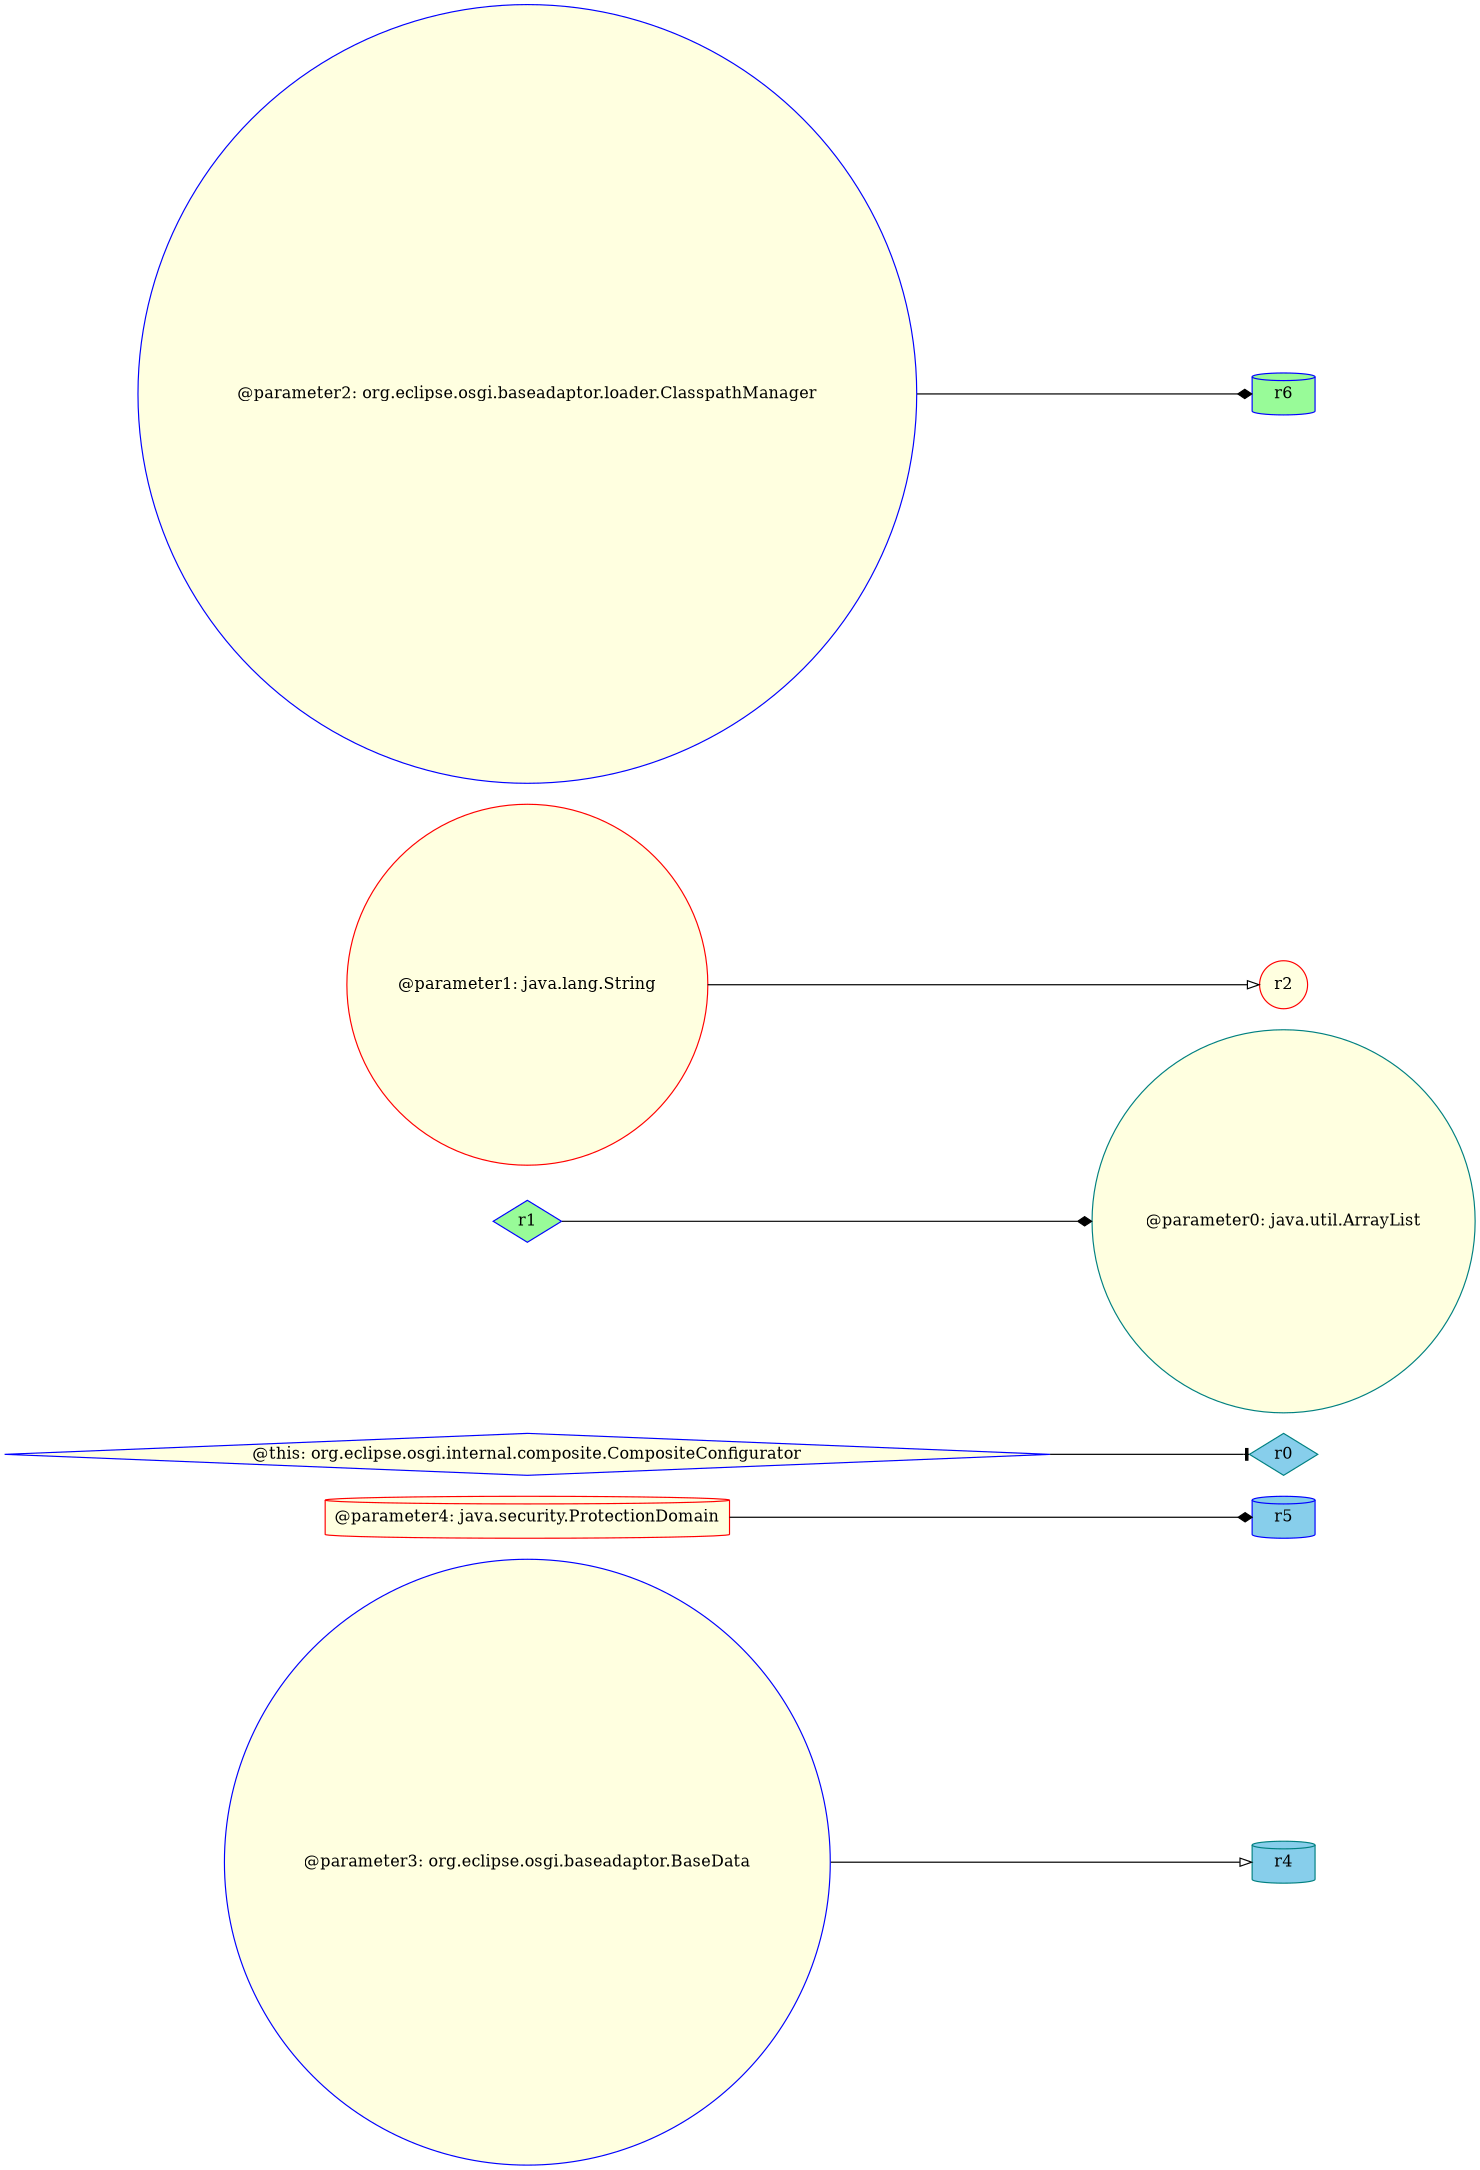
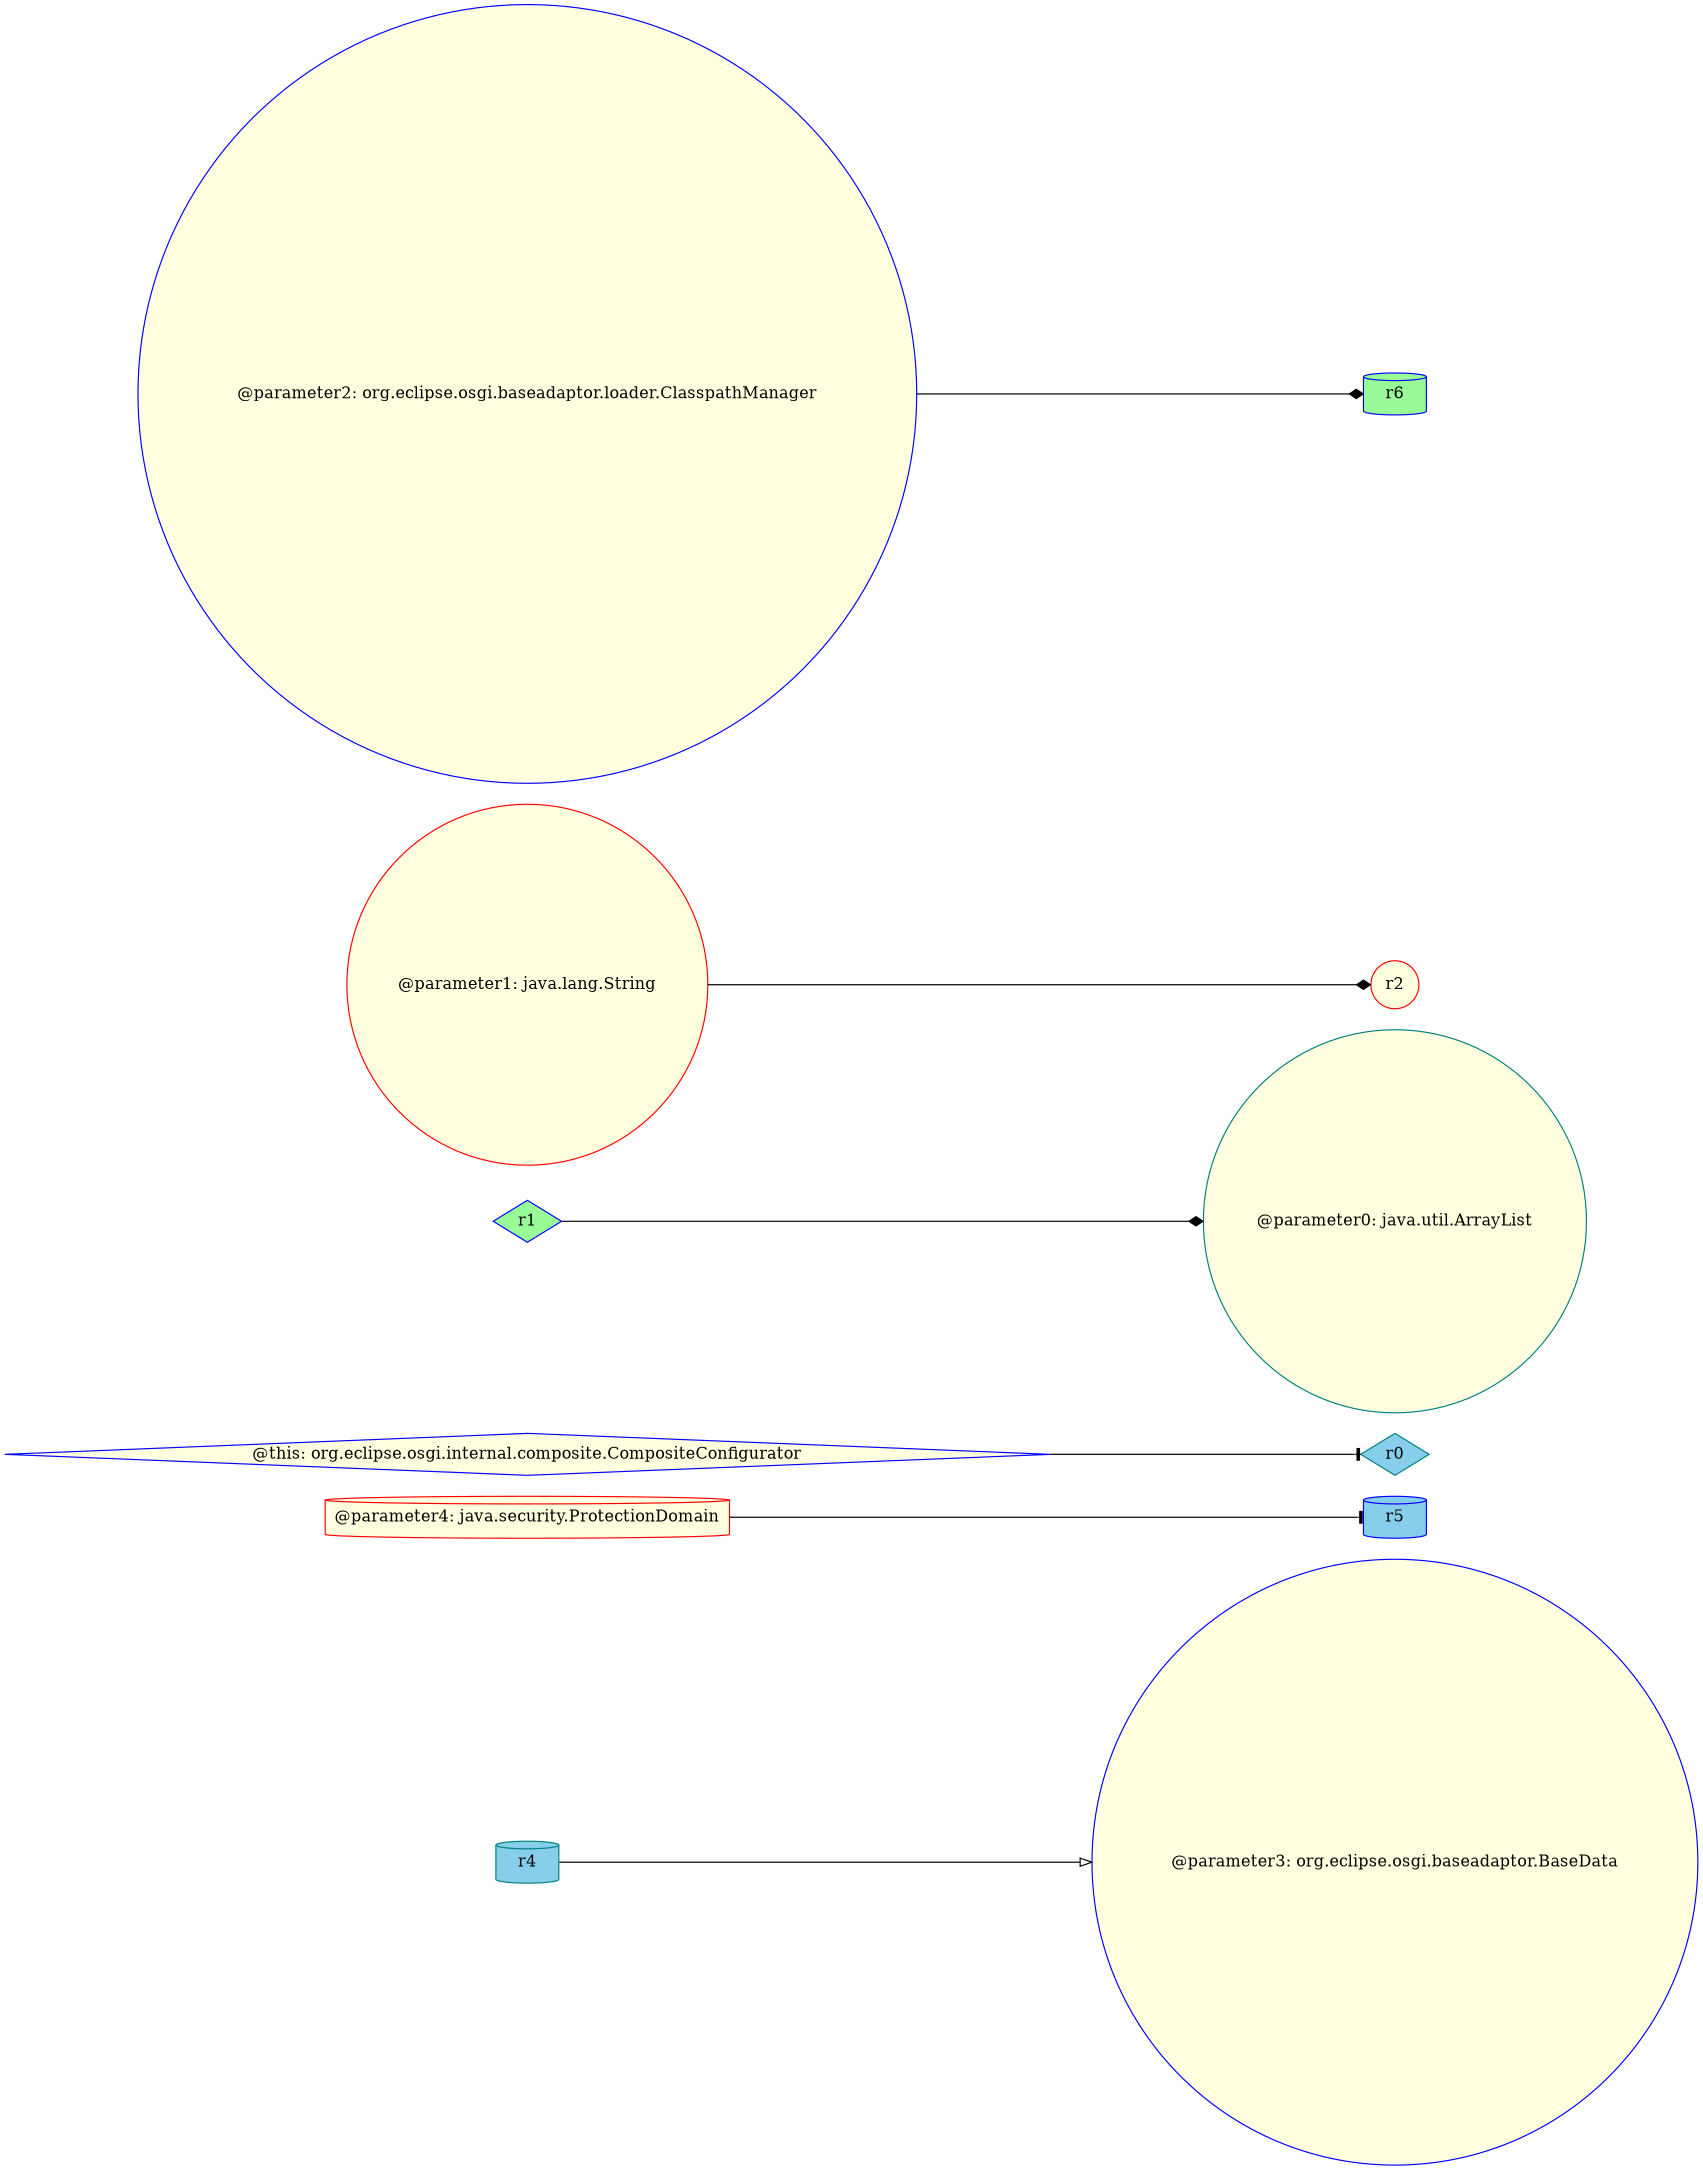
(978, 985) -> (1032, 985)
(984, 1517) -> (1043, 1517)
(1035, 1862) -> (820, 1862)
